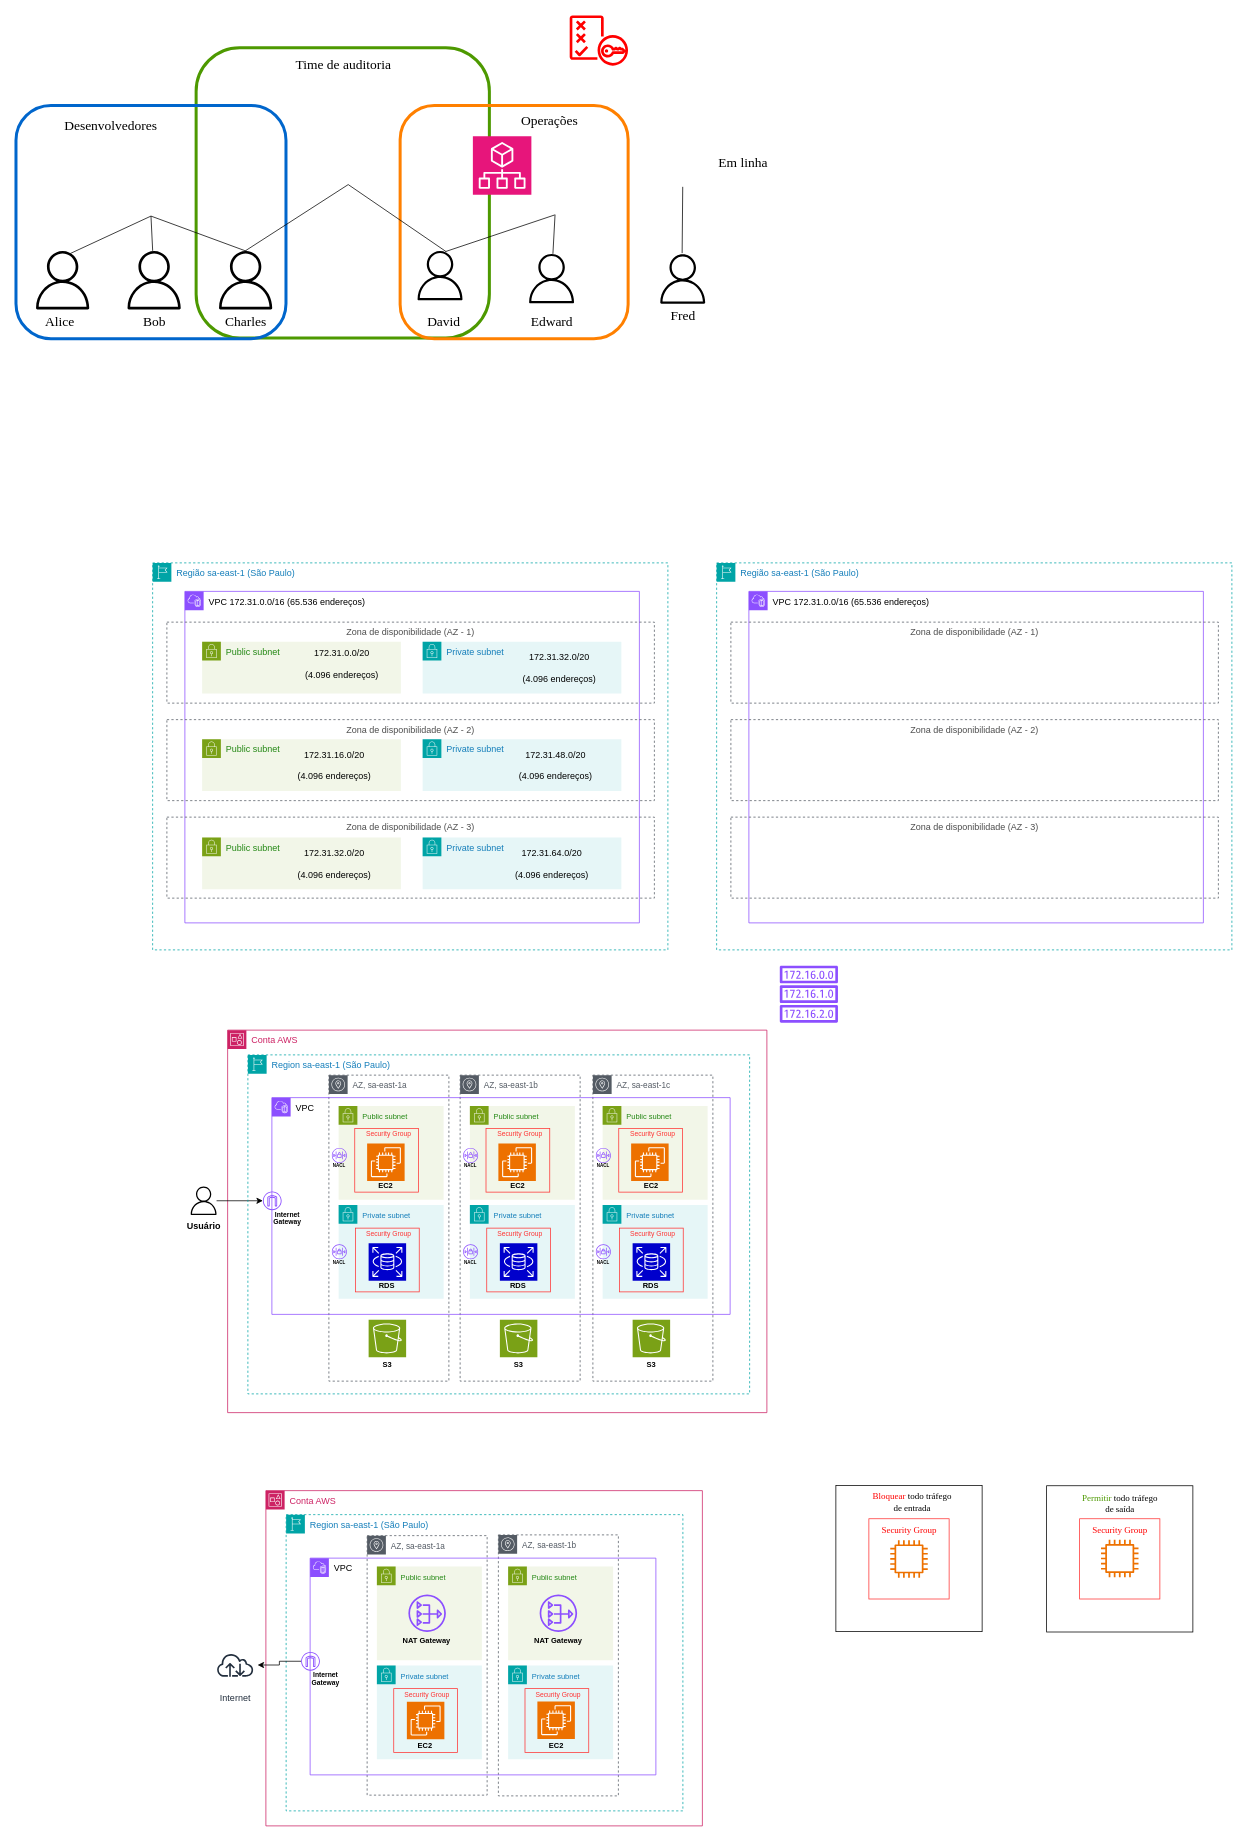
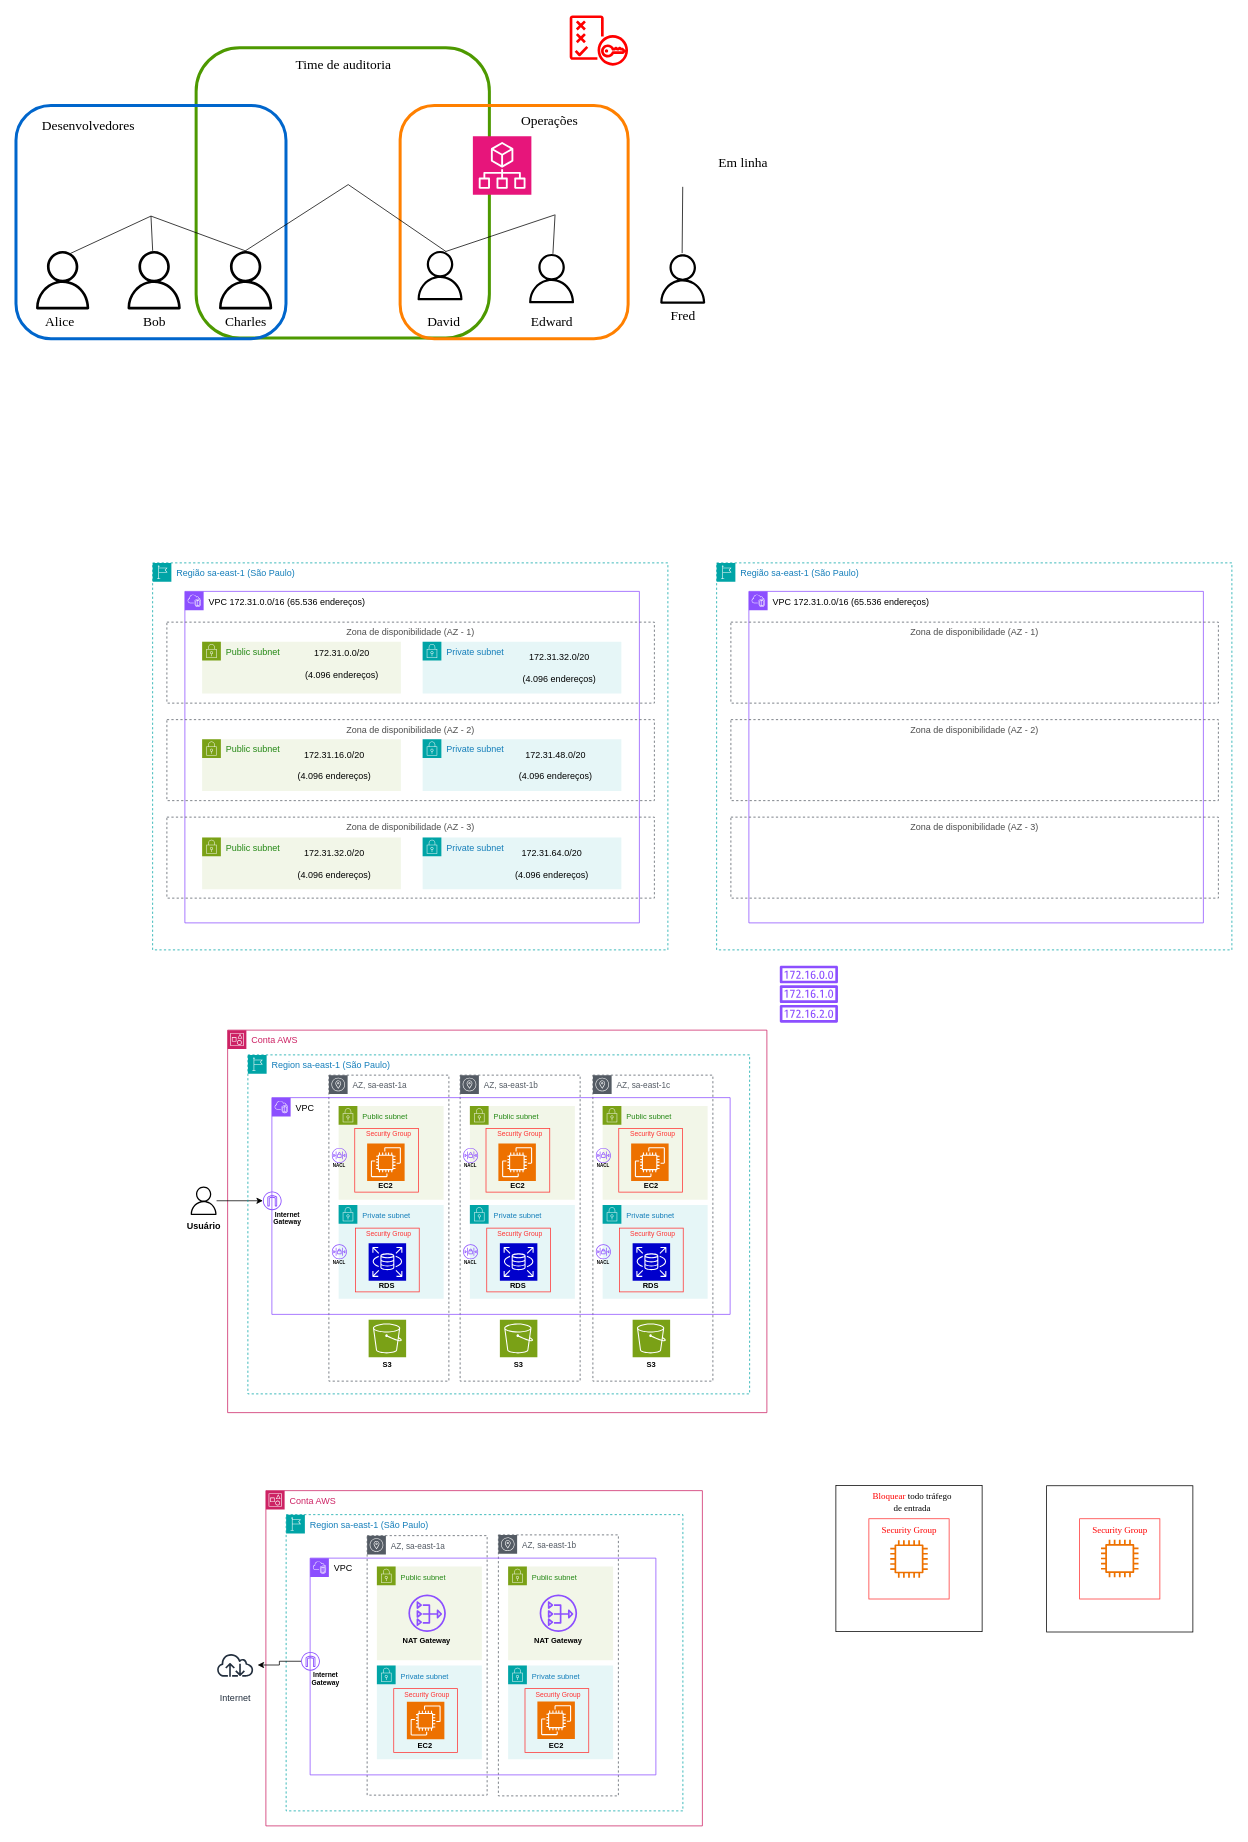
(110, 126) -> (88, 126)
(1120, 1503) -> none
